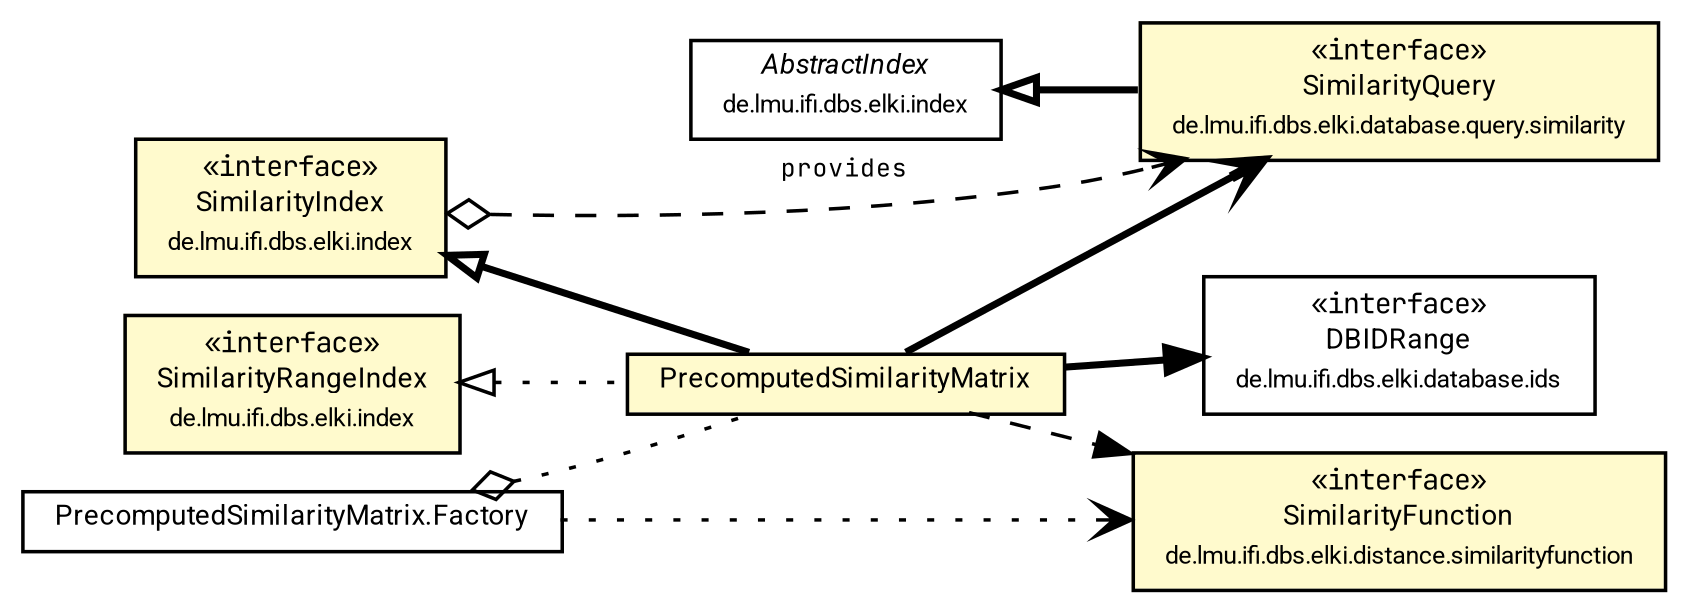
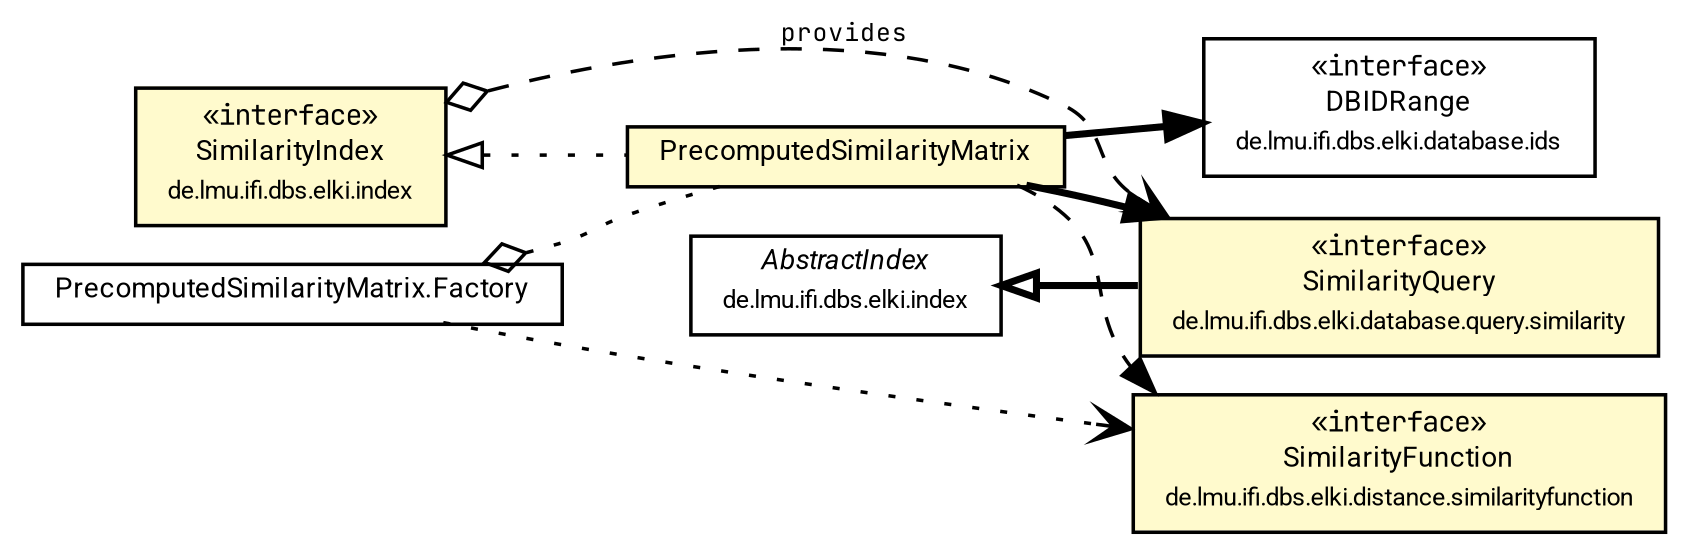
(1070, 264) -> (1077, 196)
(615, 309) -> (555, 155)
(291, 382) -> none
